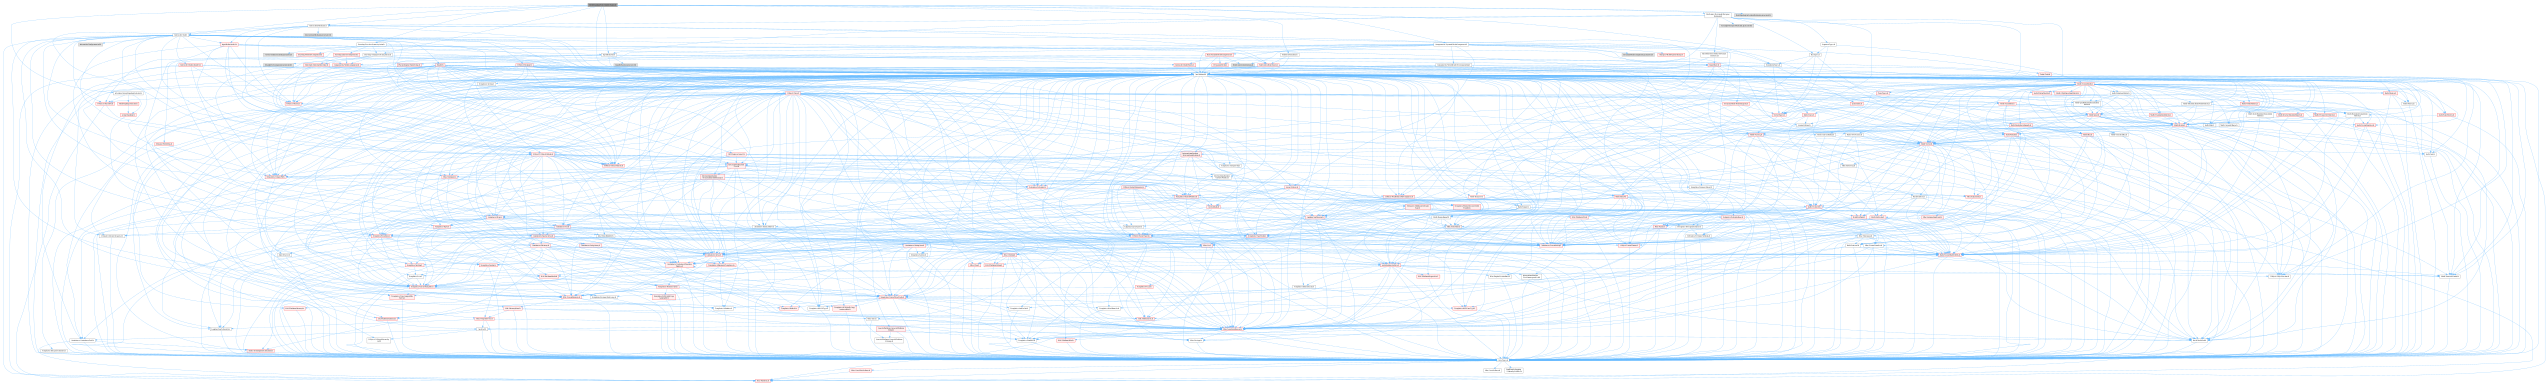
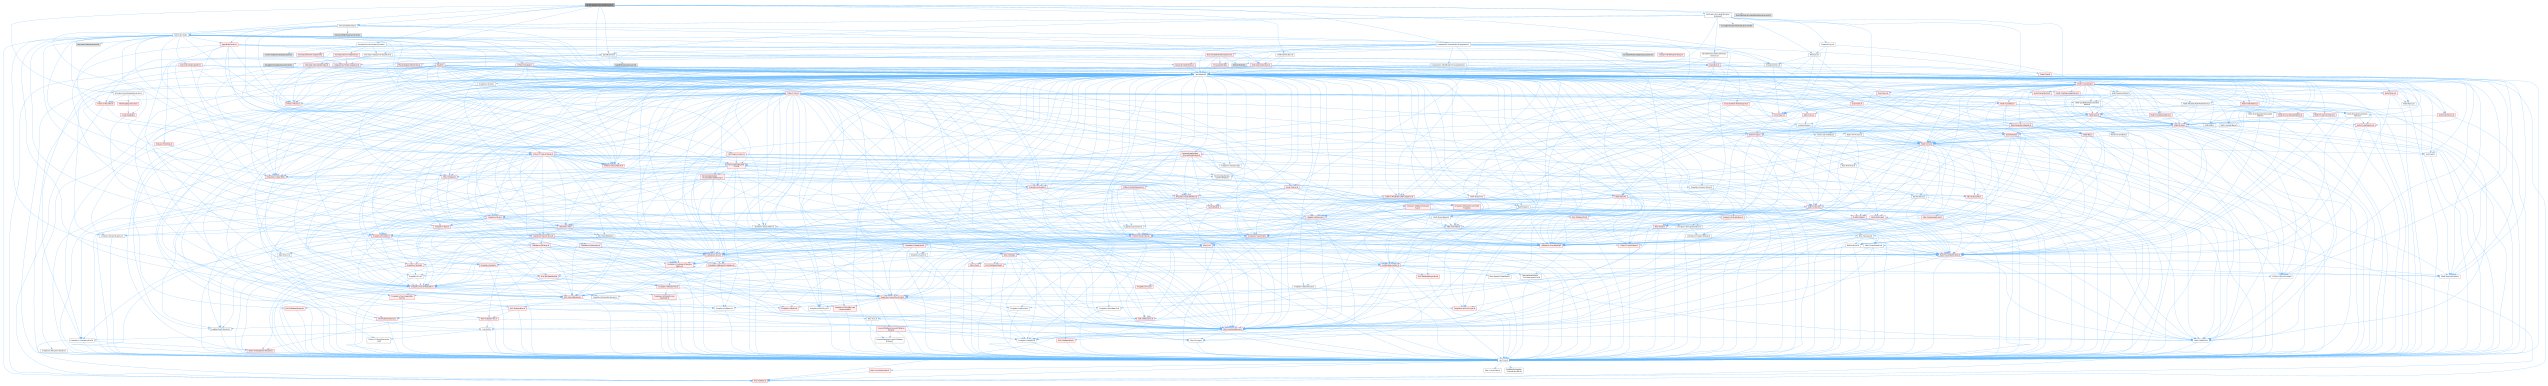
(1243, 65) -> (1239, 65)
